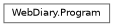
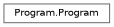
(57, 13) -> (57, 13)
